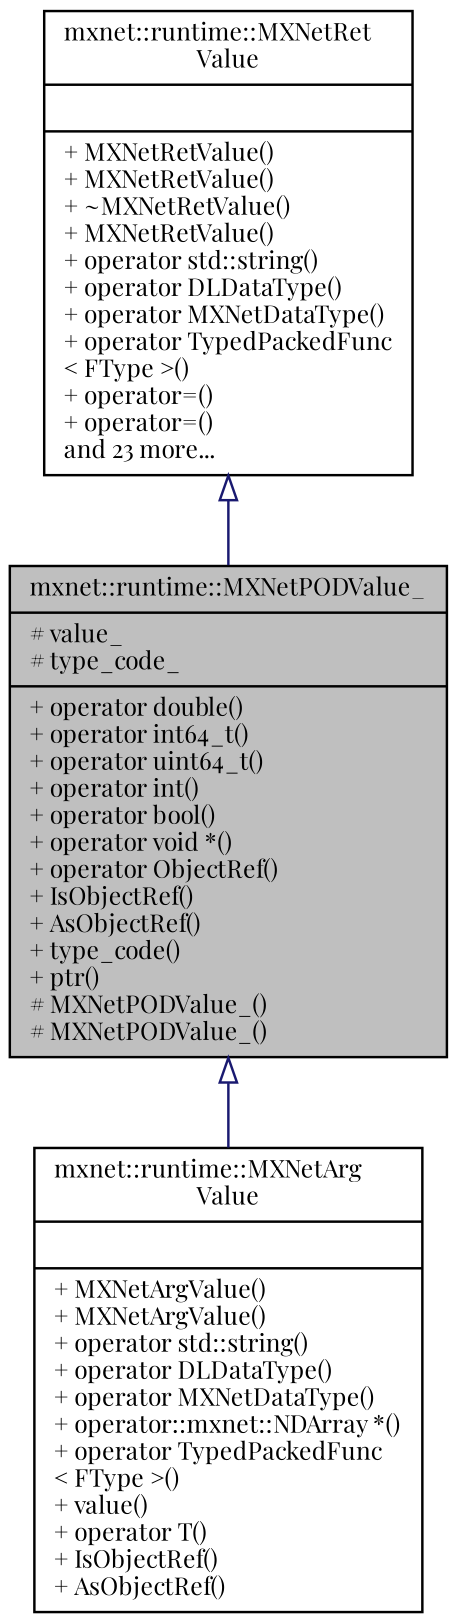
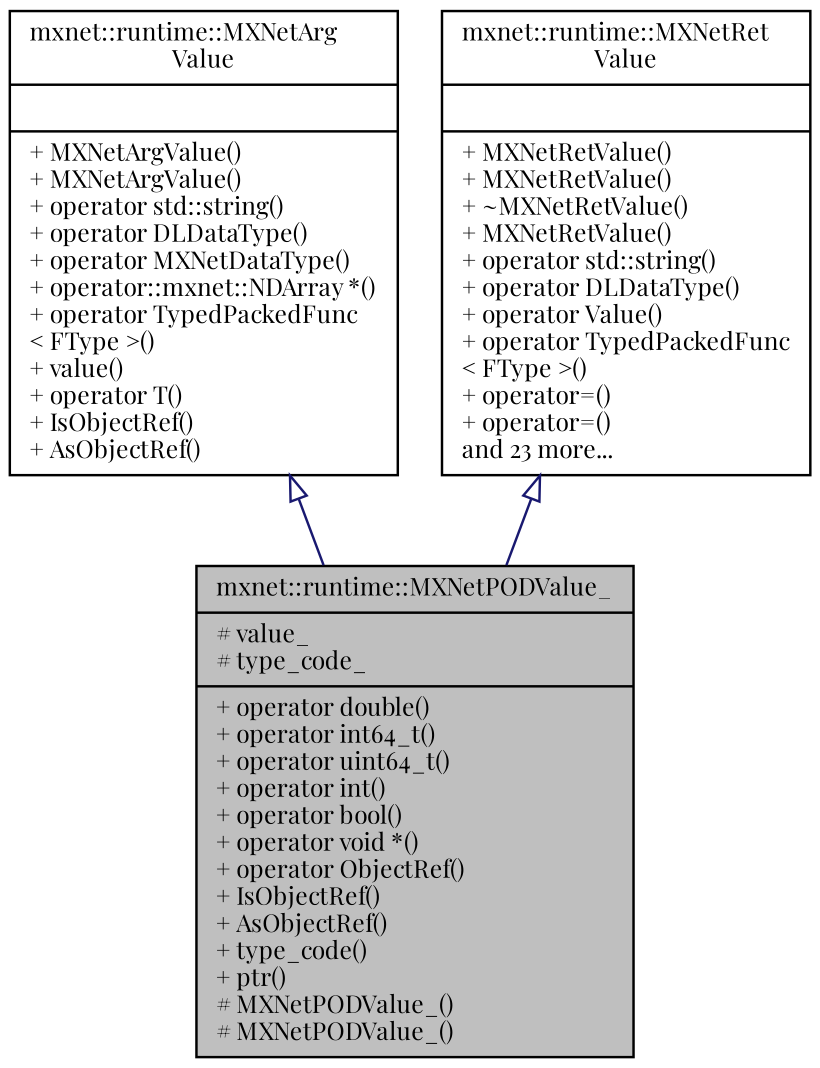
(225, 316) -> (562, 316)
(228, 1115) -> (311, 532)
